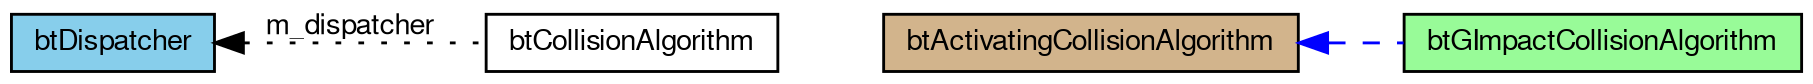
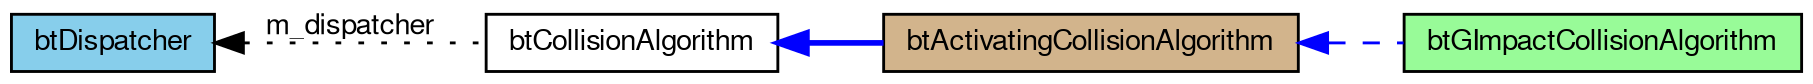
none -> (845, 43)
